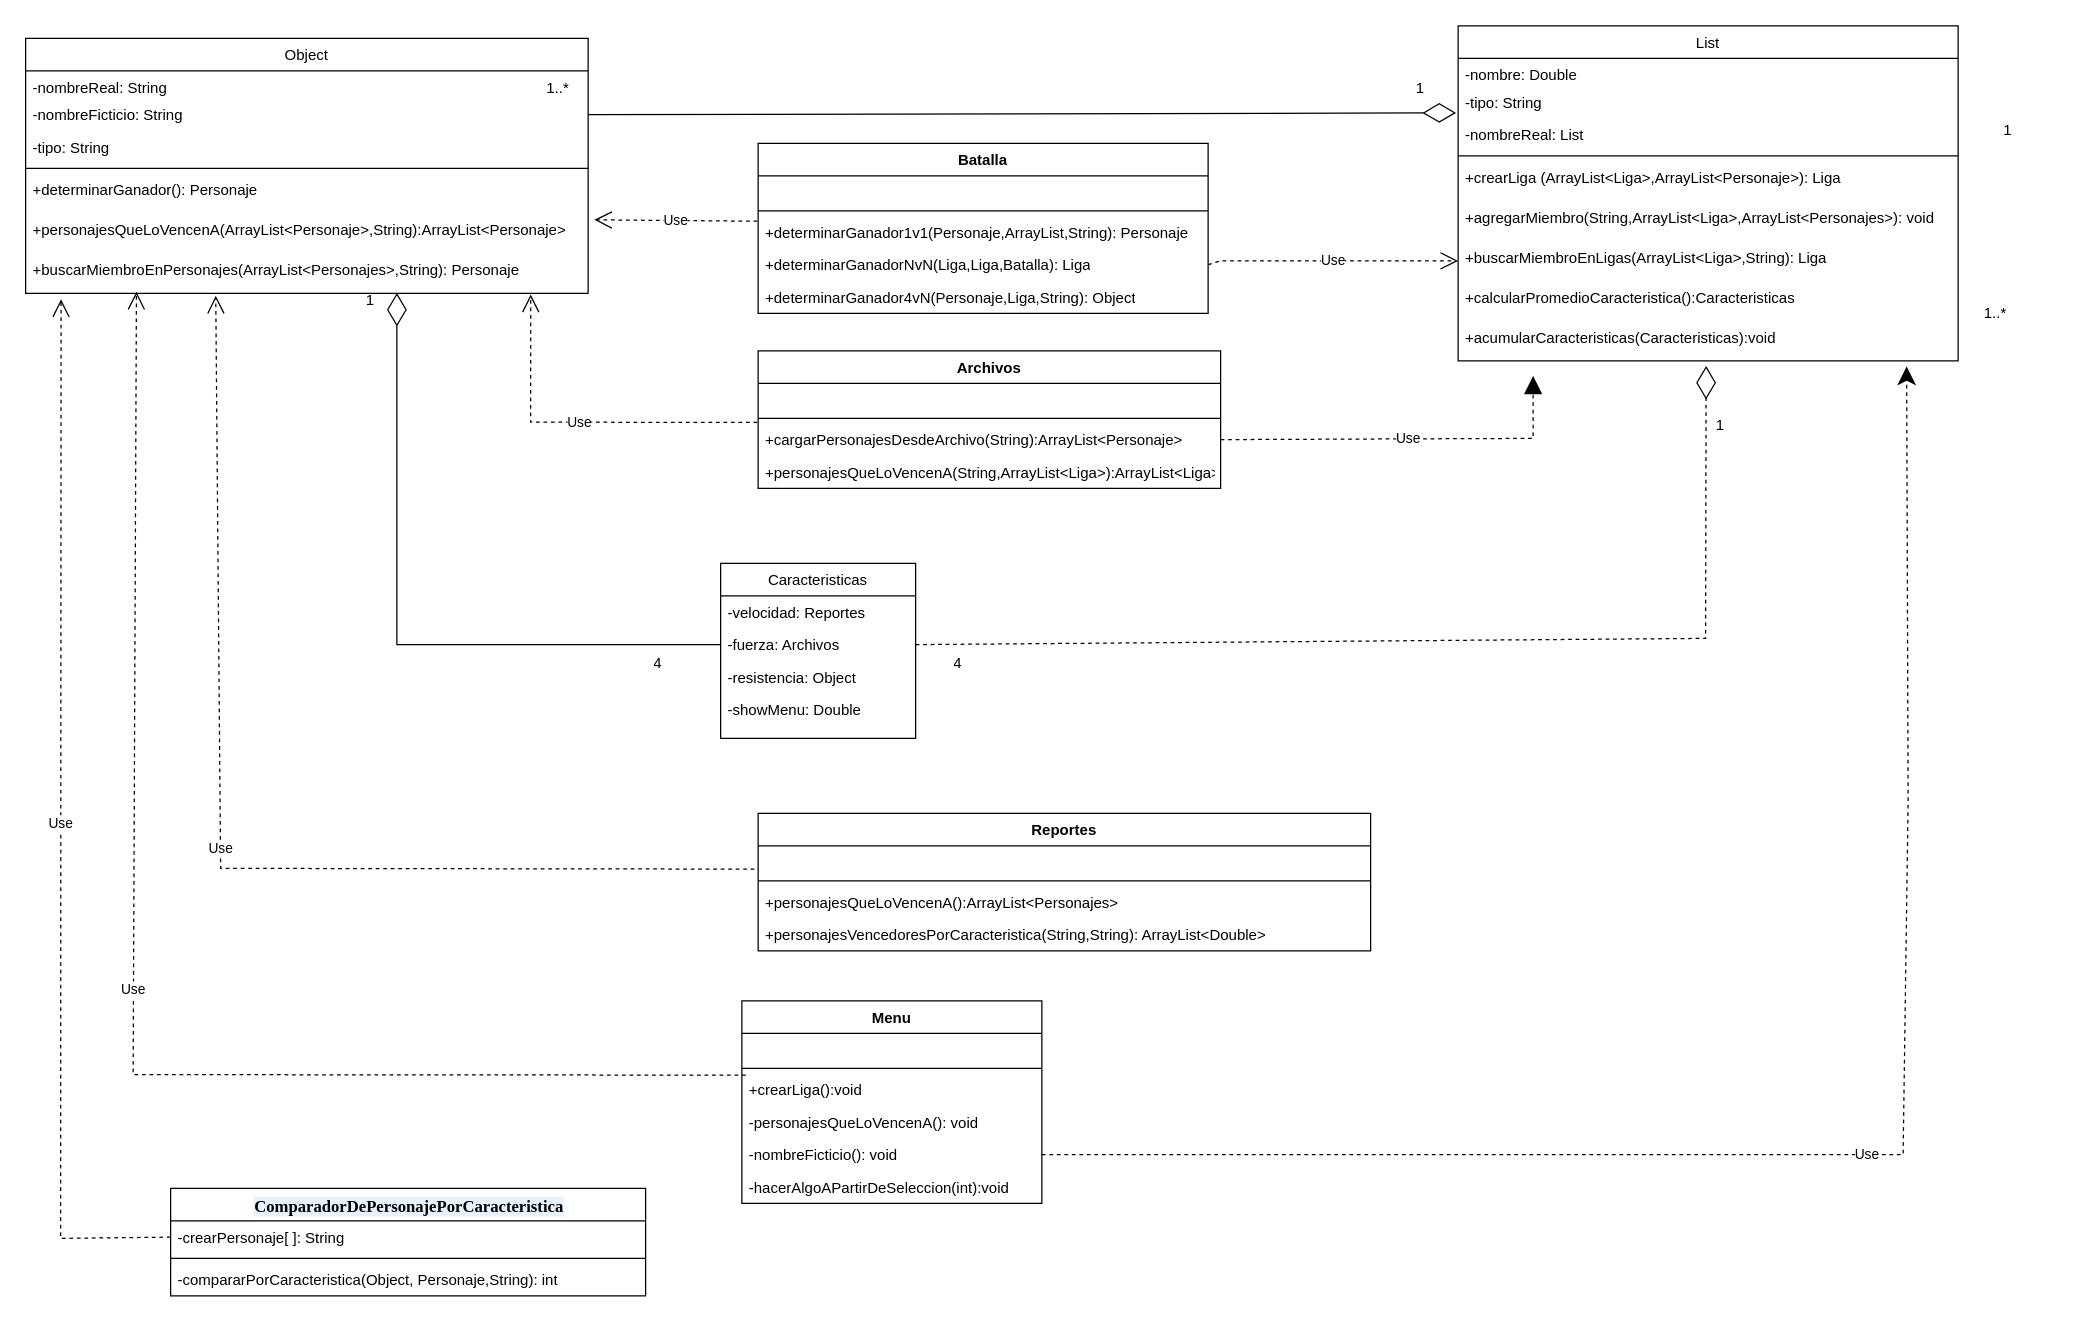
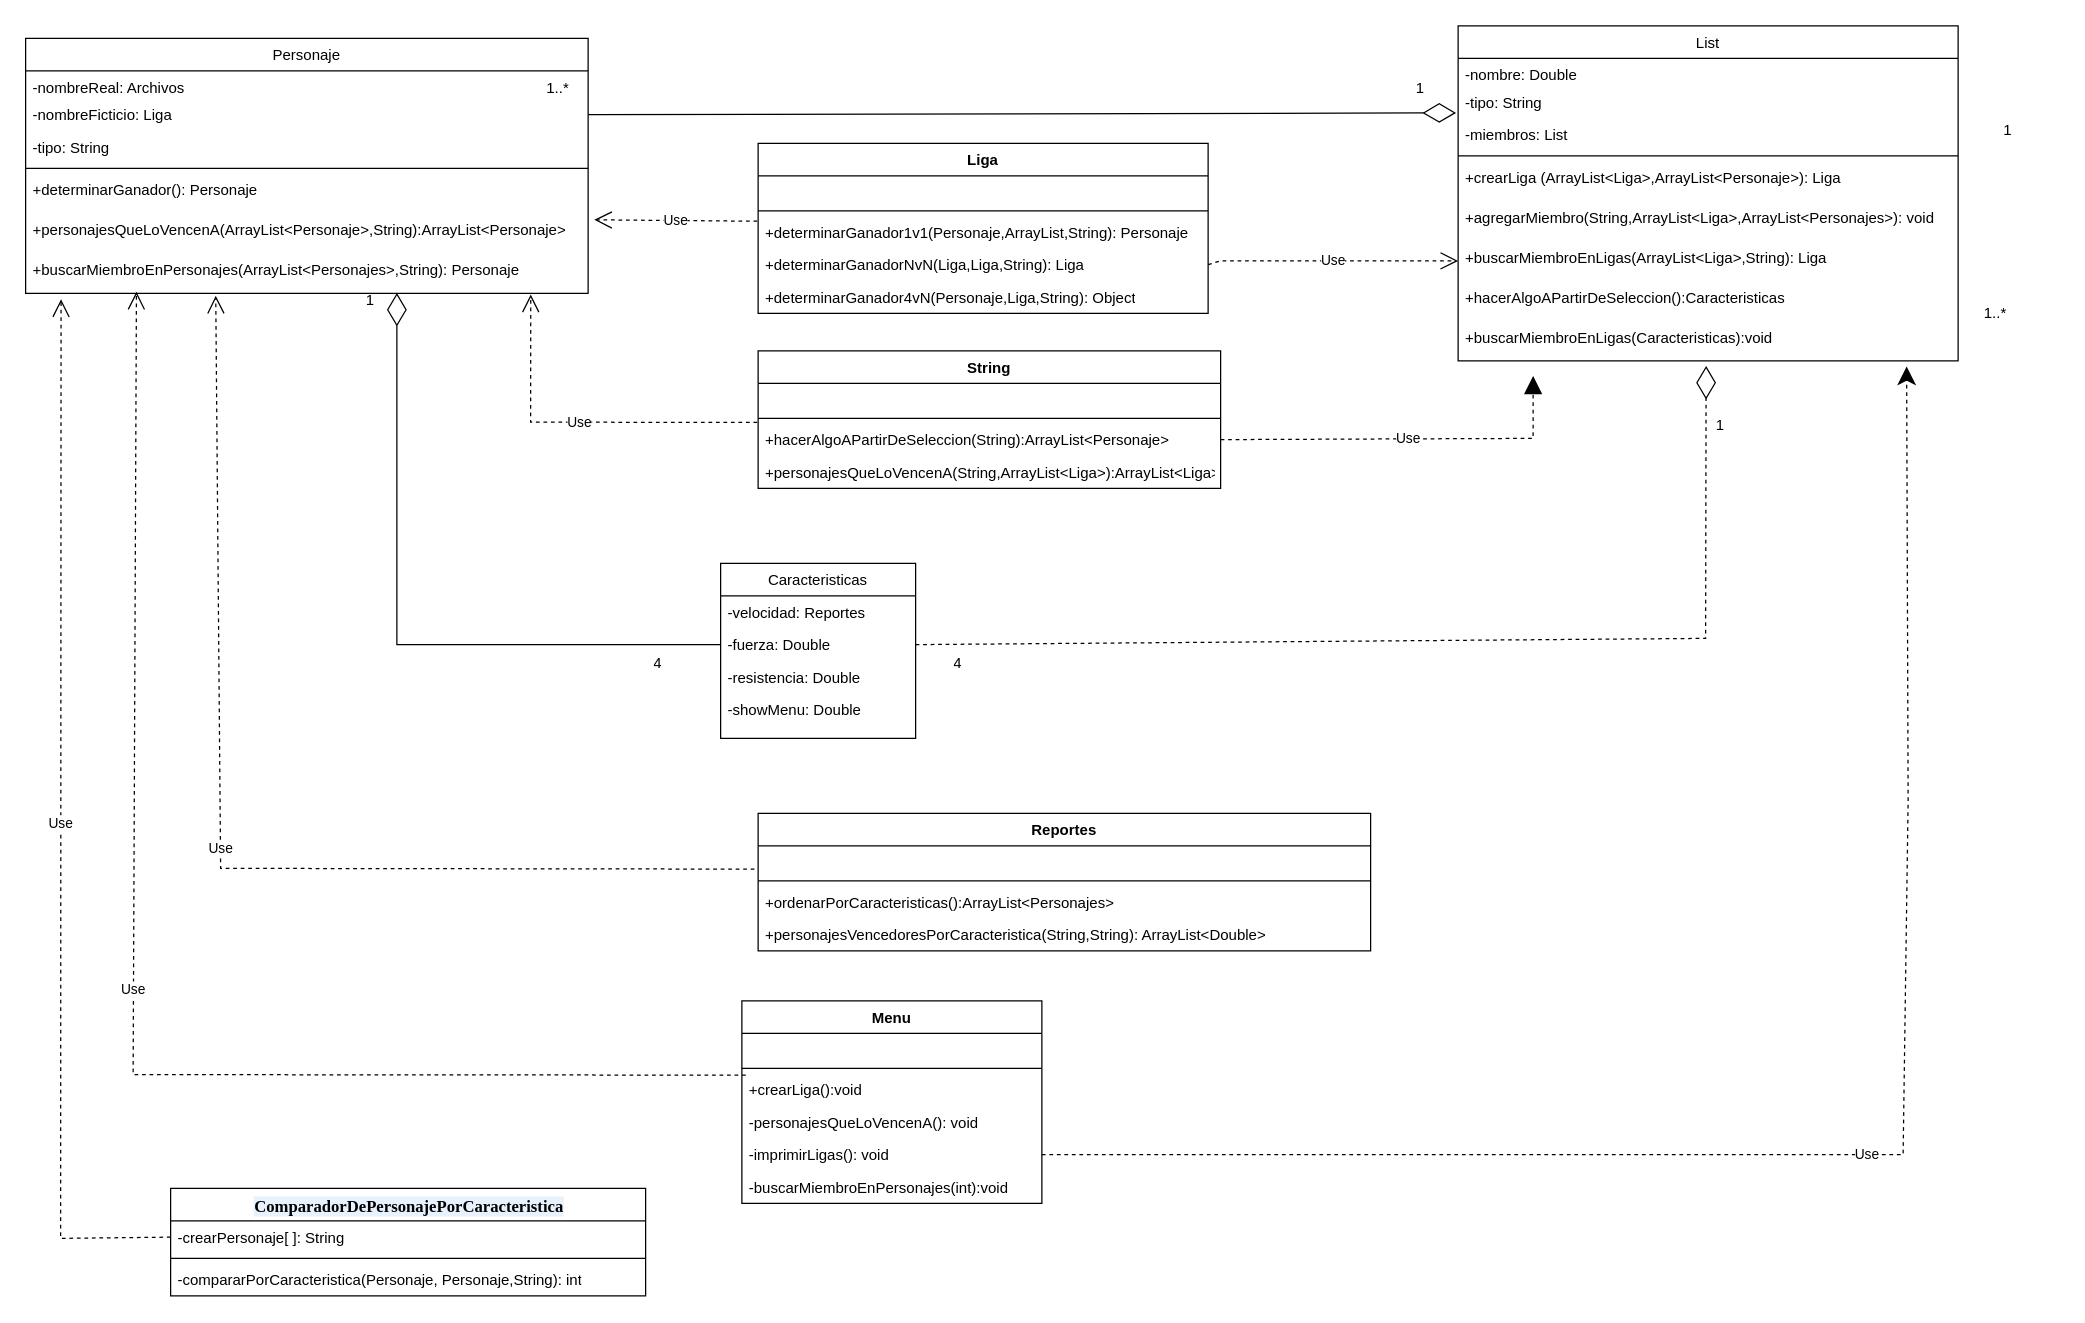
(306, 55) -> (306, 55)
(105, 88) -> (113, 88)
(117, 115) -> (109, 115)
(1529, 135) -> (1520, 135)
(983, 161) -> (983, 161)
(939, 266) -> (937, 266)
(1655, 298) -> (1645, 298)
(1645, 338) -> (1634, 338)
(989, 368) -> (989, 368)
(991, 450) -> (991, 450)
(793, 645) -> (785, 645)
(804, 678) -> (802, 678)
(959, 903) -> (968, 903)
(834, 1156) -> (828, 1156)
(893, 1197) -> (893, 1188)
(400, 1281) -> (409, 1290)
